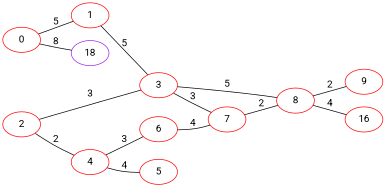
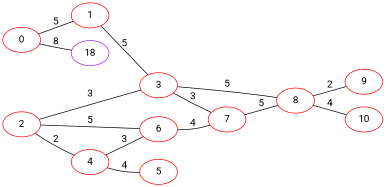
(261, 104) -> (261, 104)
(364, 119) -> (364, 119)
none -> (90, 127)
